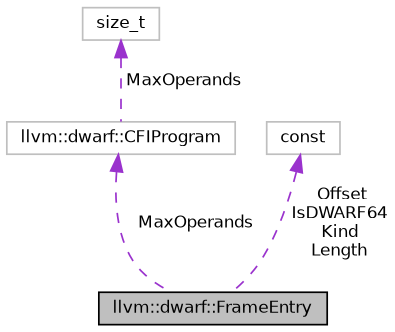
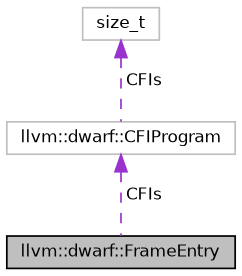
(181, 81) -> (142, 81)
(303, 138) -> none
(193, 223) -> (142, 195)
